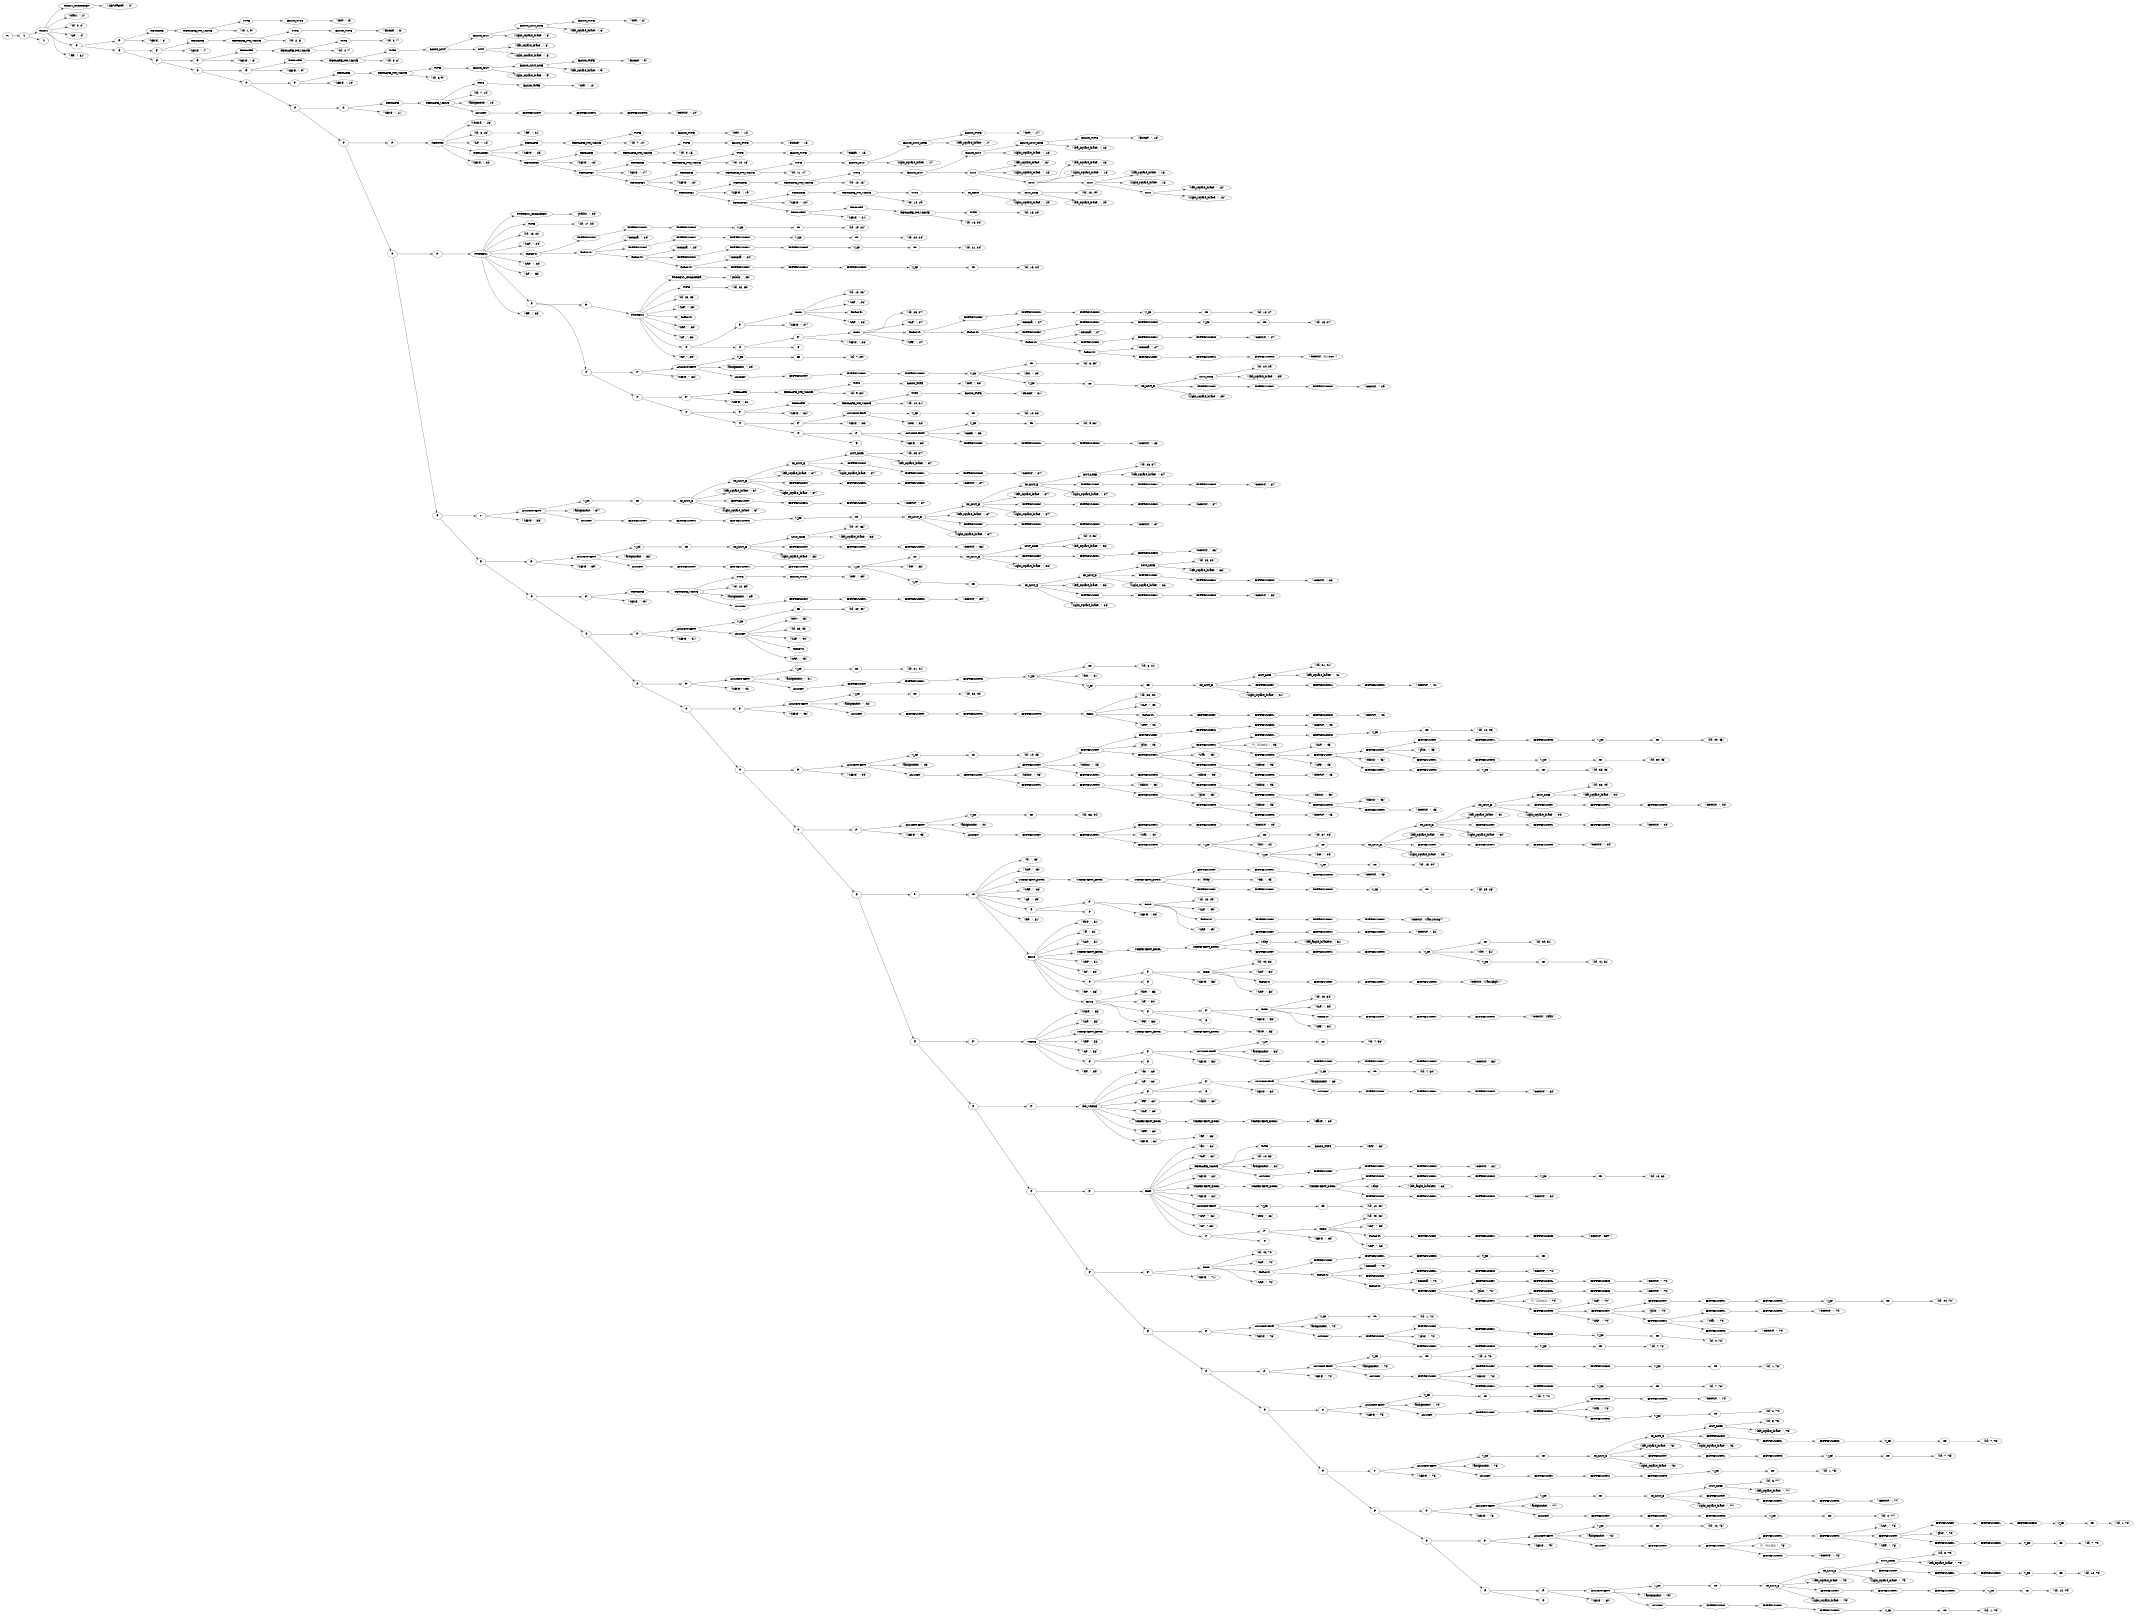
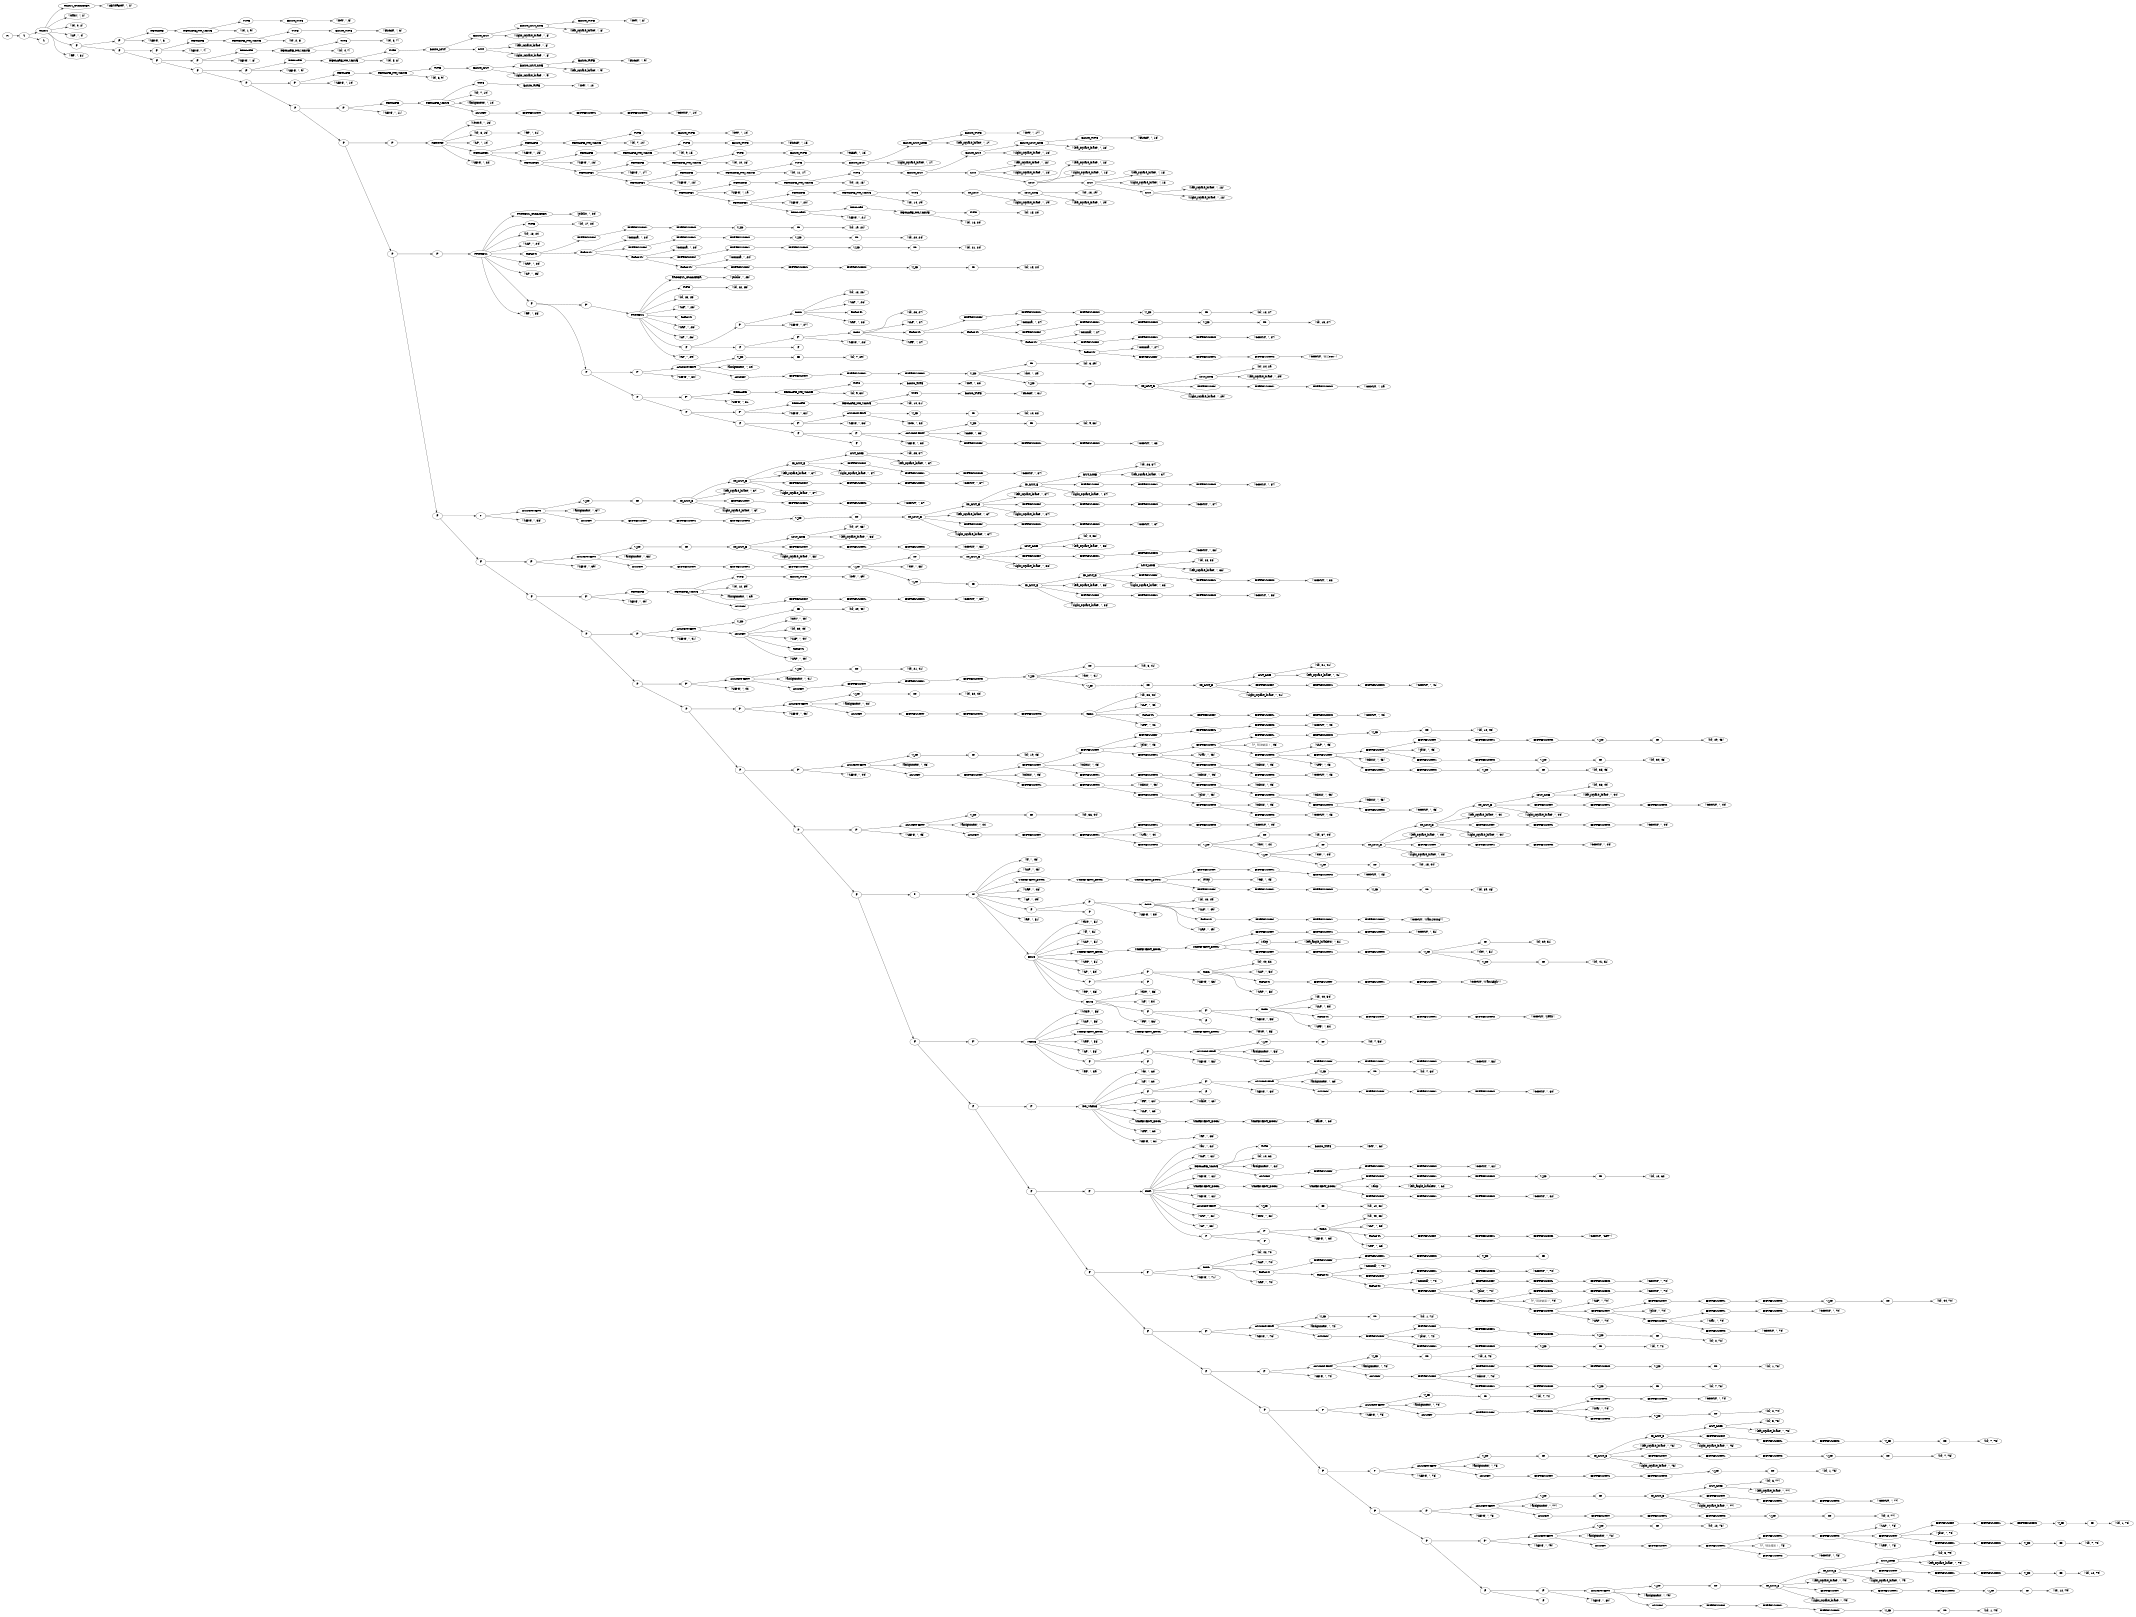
(973, 193) -> (973, 193)
